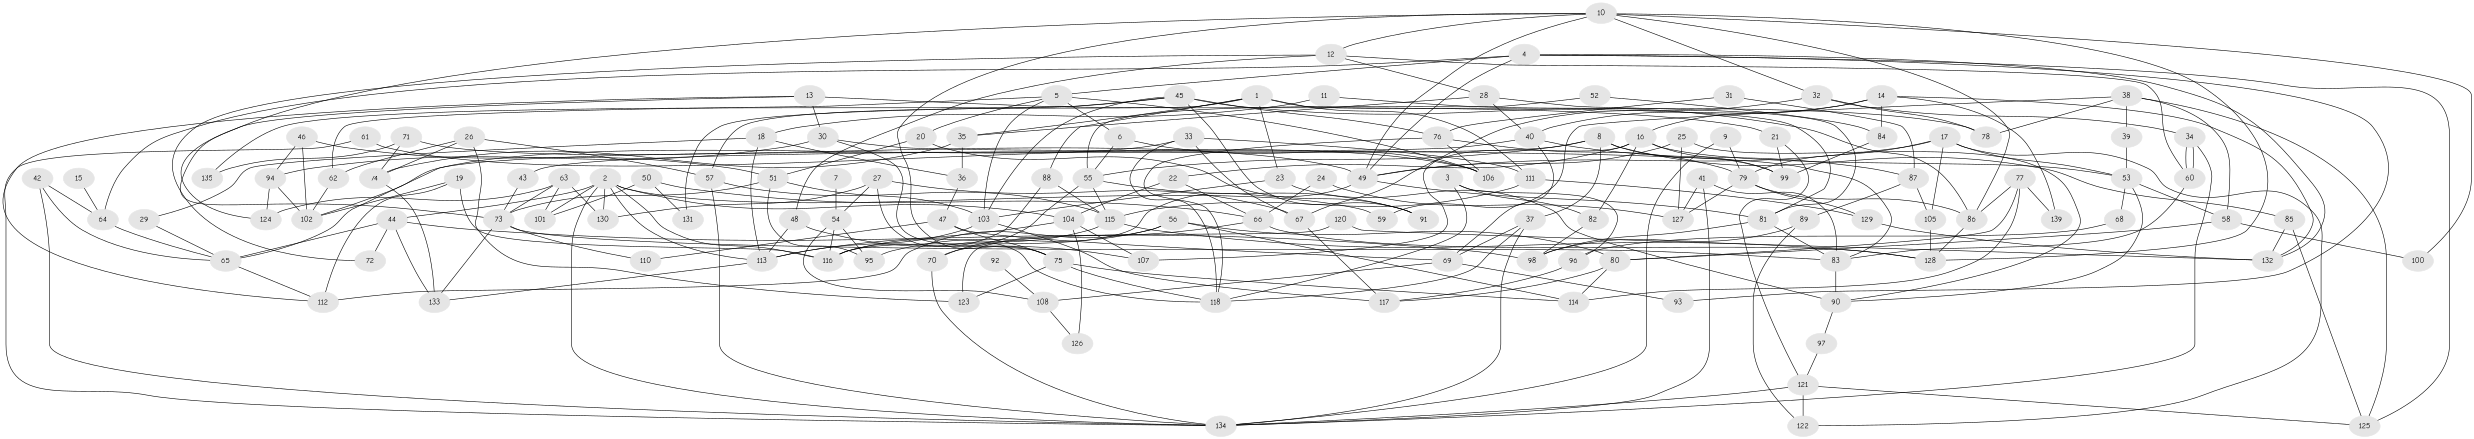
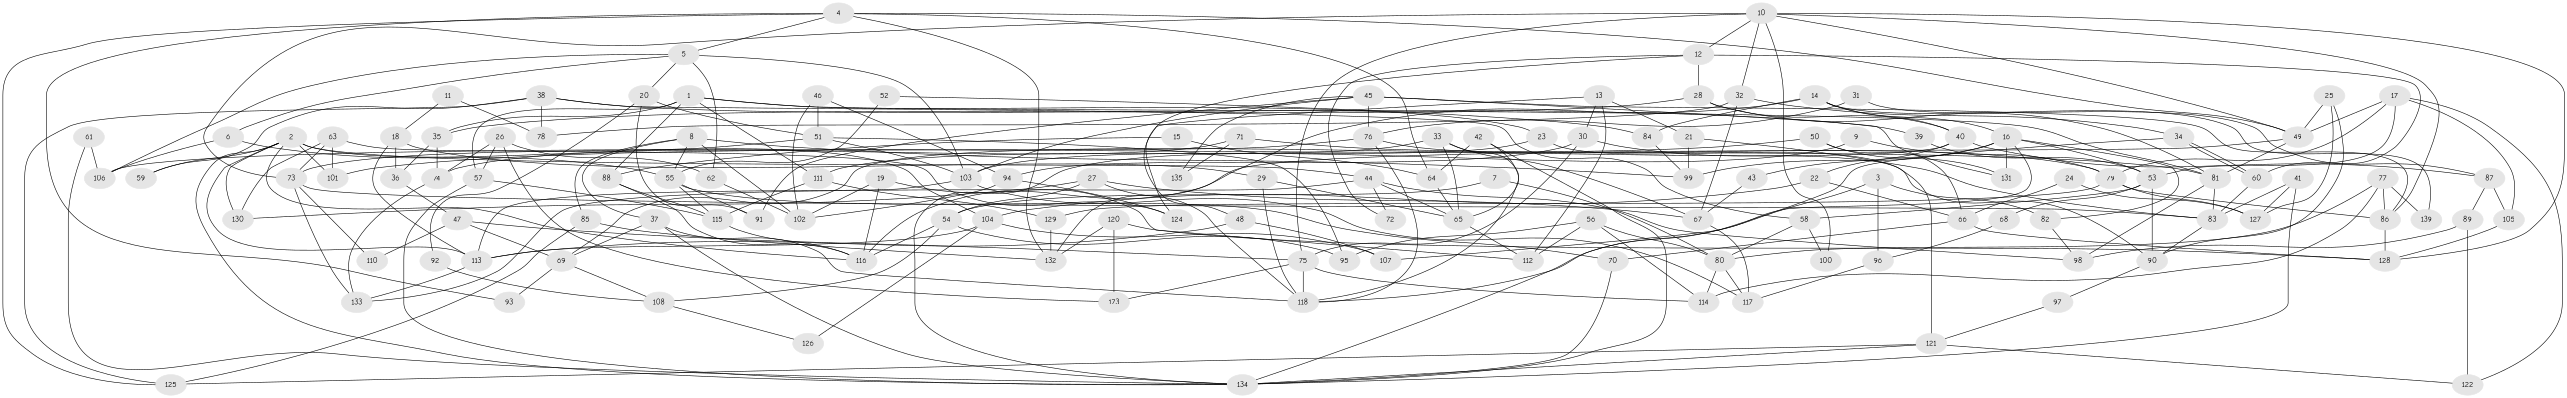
none -> (890, 145)
(886, 150) -> (1729, 153)
none -> (2006, 161)
none -> (527, 174)
none -> (1566, 195)
(511, 199) -> (1725, 199)
none -> (1274, 246)
(1341, 246) -> (1779, 248)
(964, 302) -> (1114, 302)
